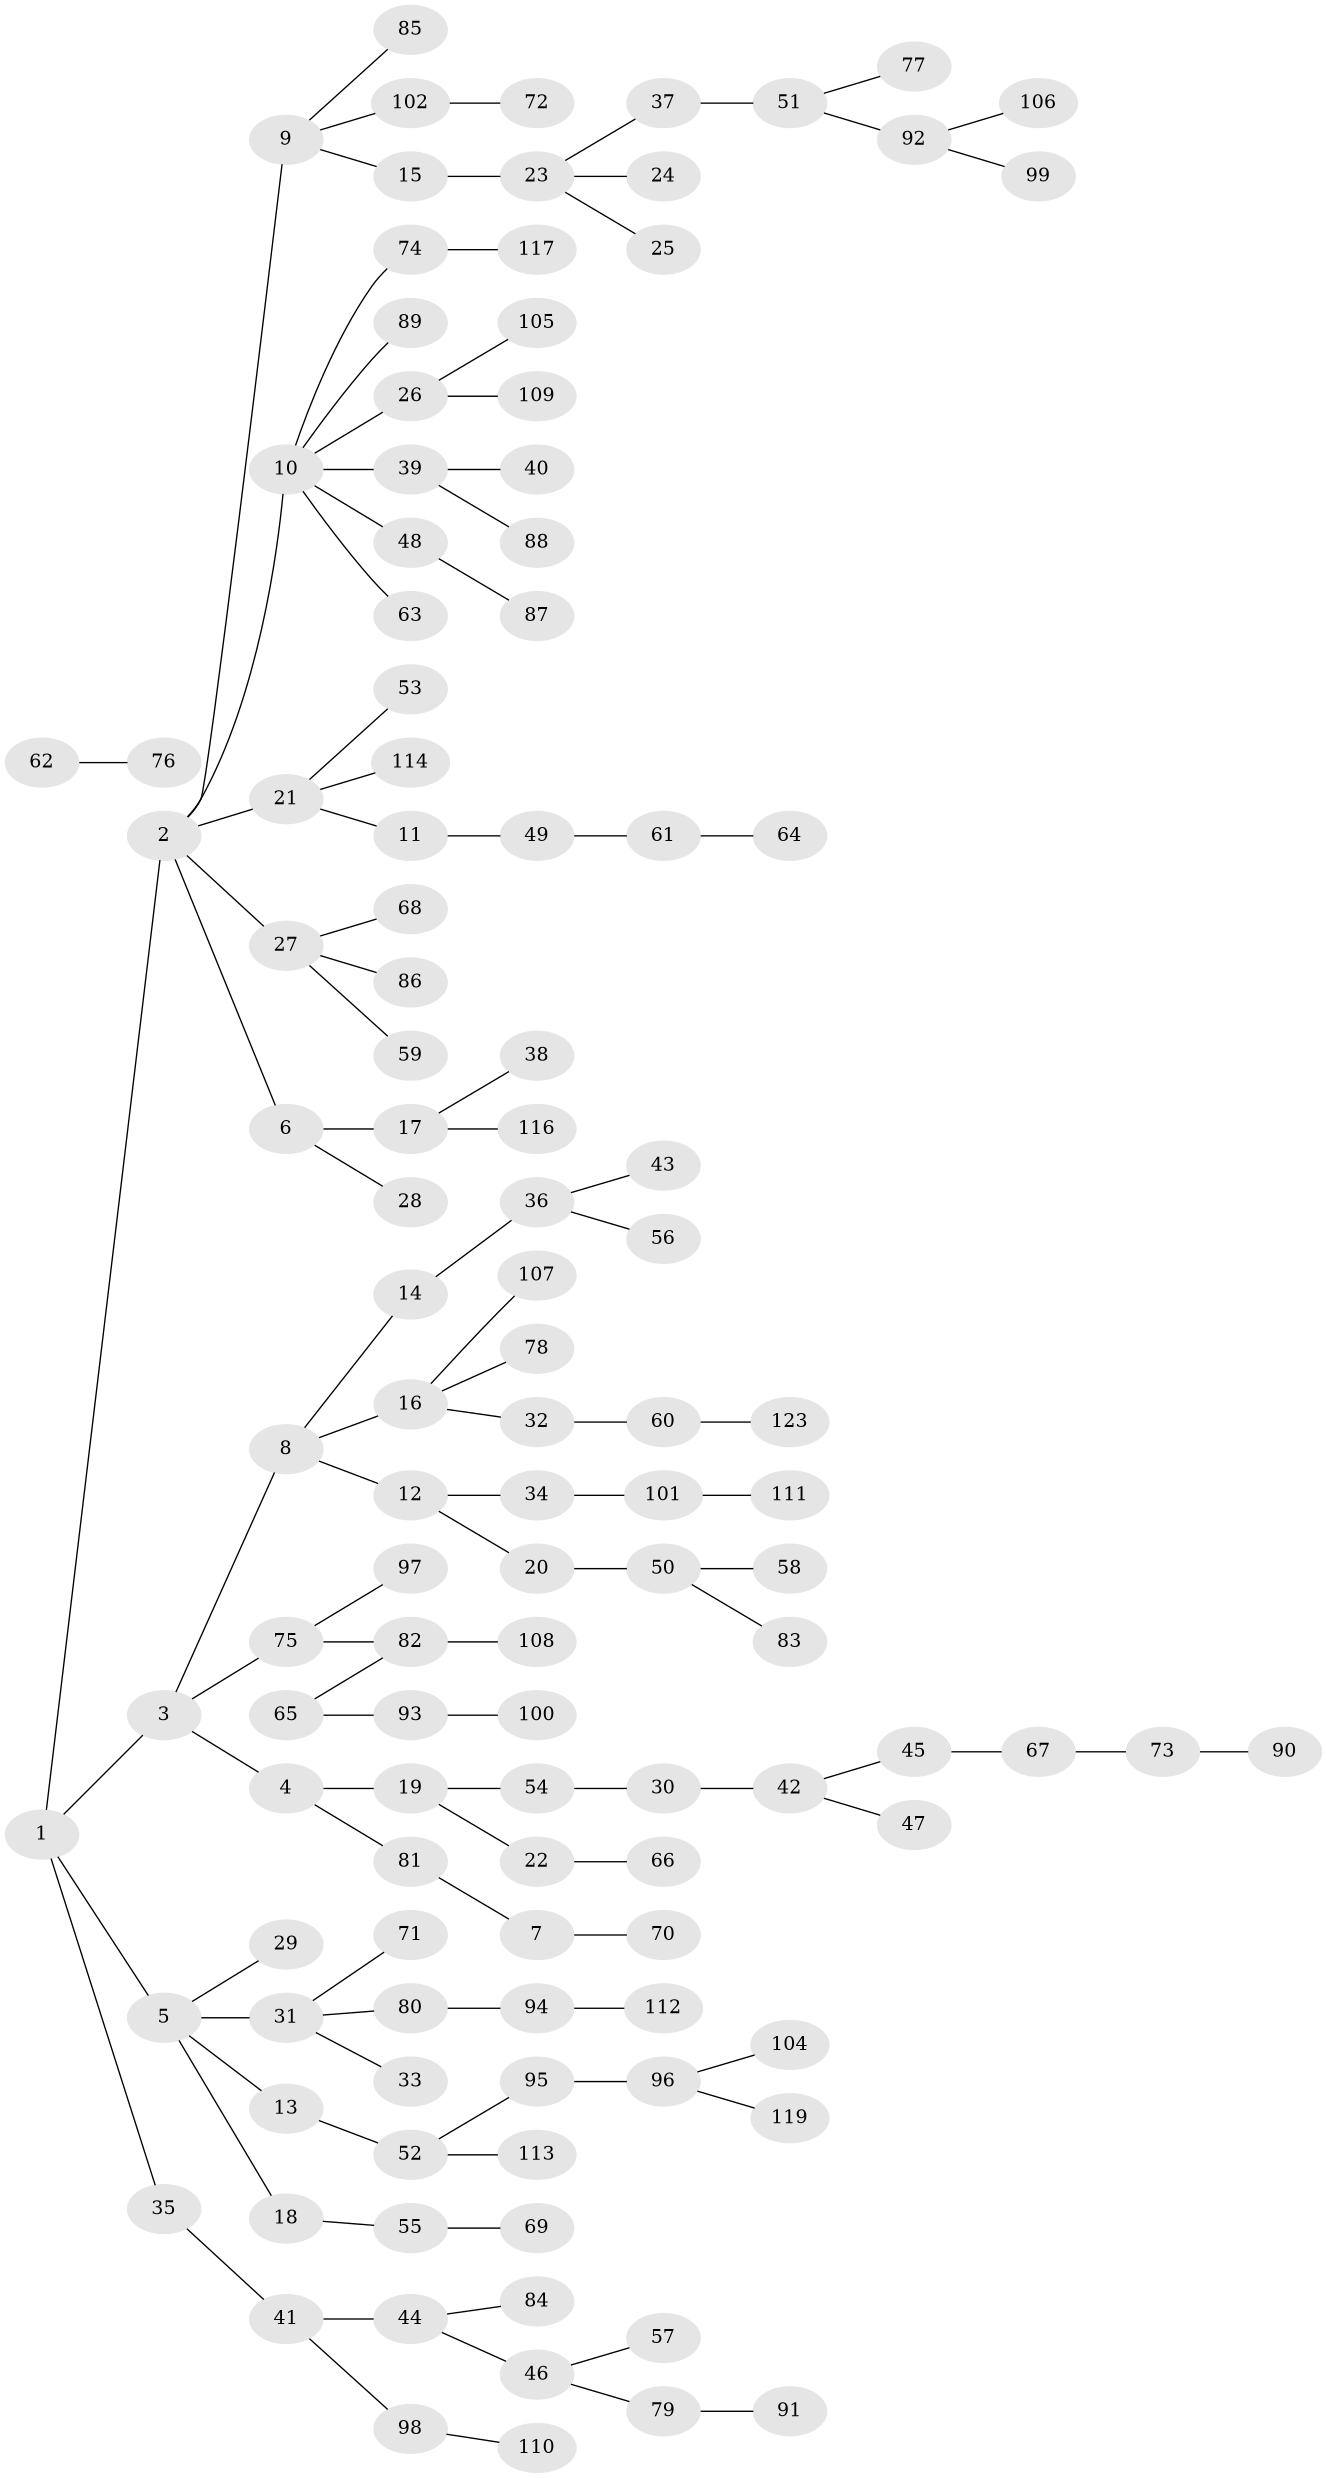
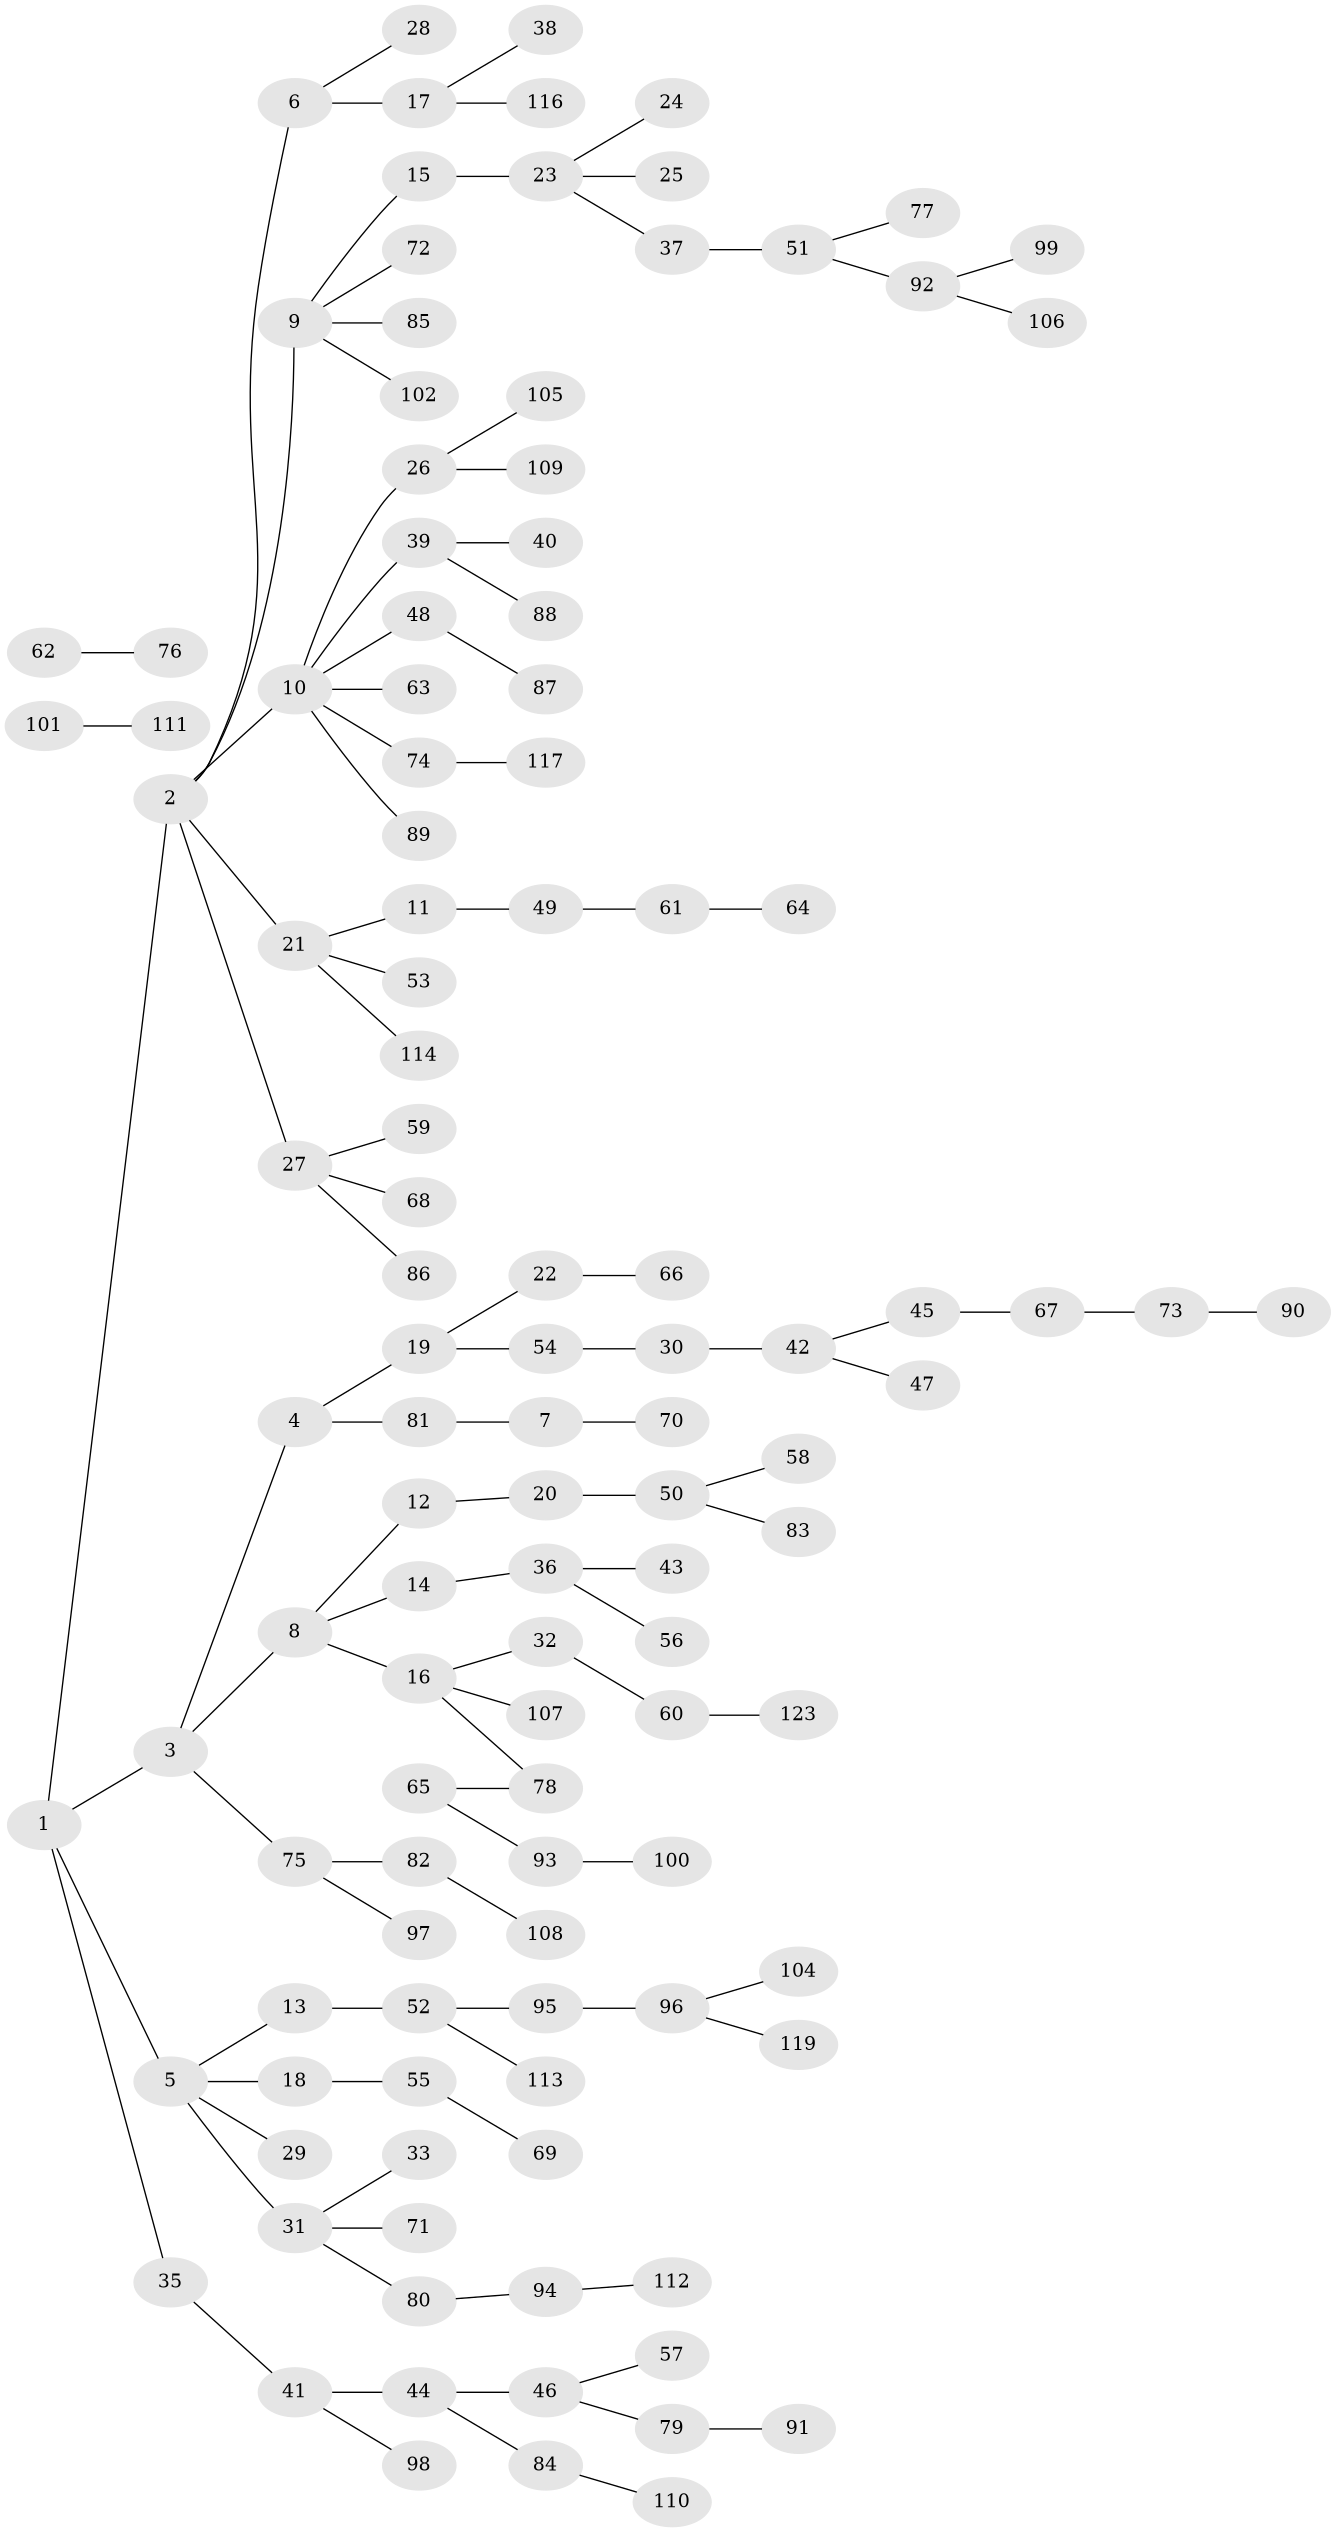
(475, 103) -> (357, 286)
(537, 1495) -> none
(349, 1678) -> (483, 1788)
(473, 2438) -> (608, 2484)
